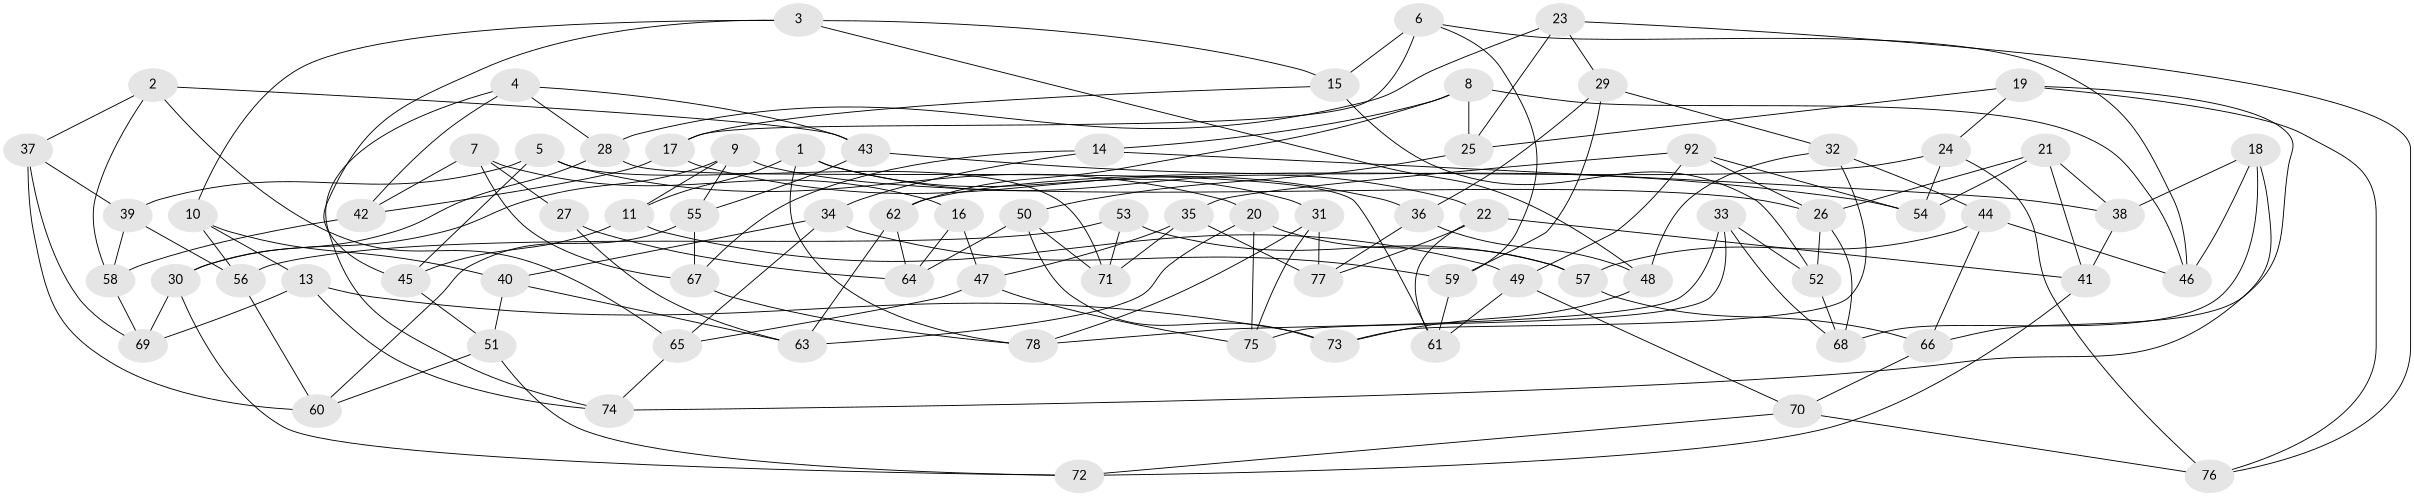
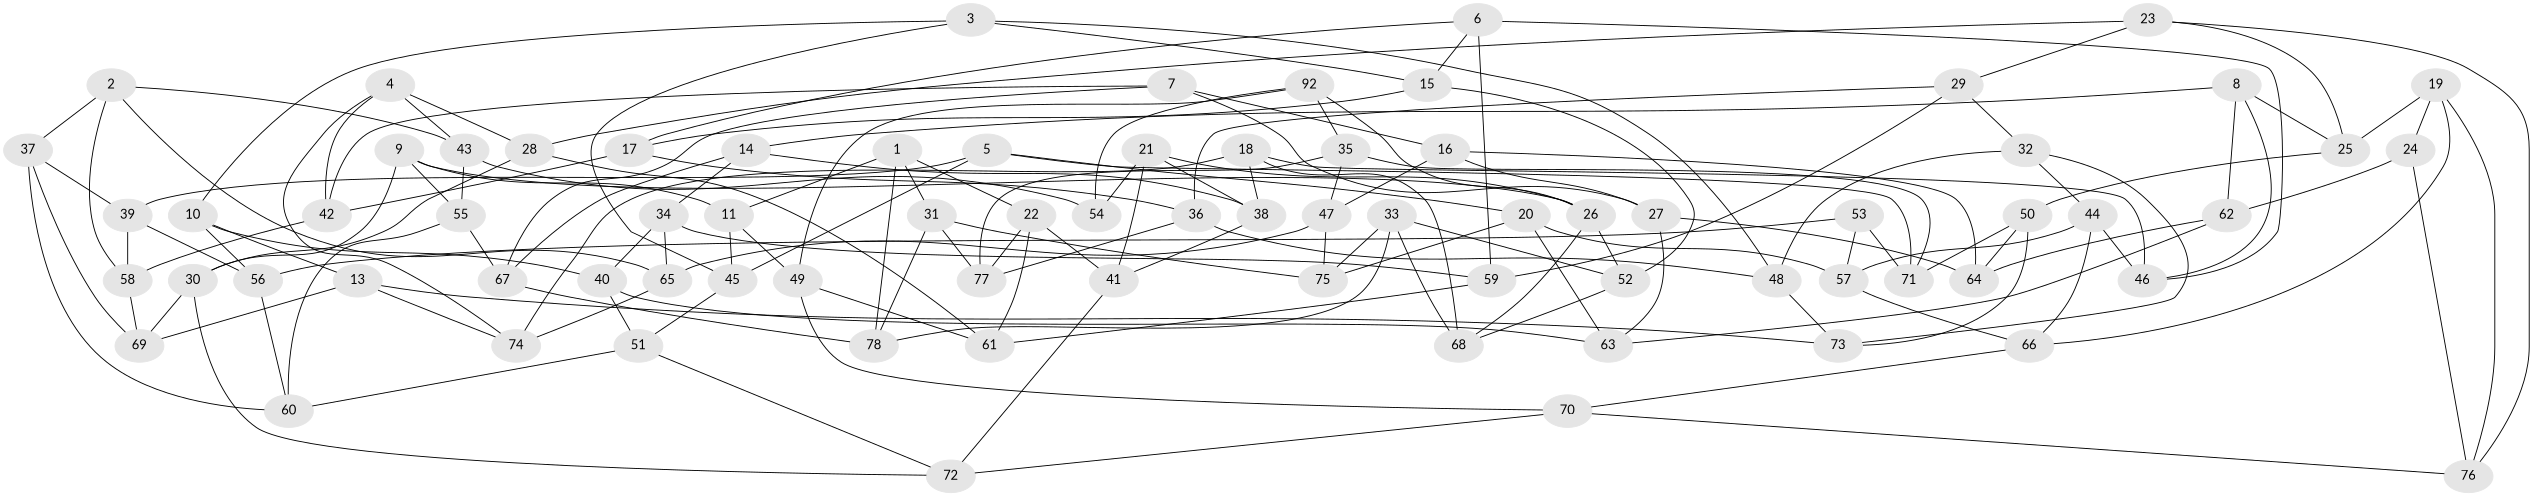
(1936, 176) -> none
none -> (1551, 182)
